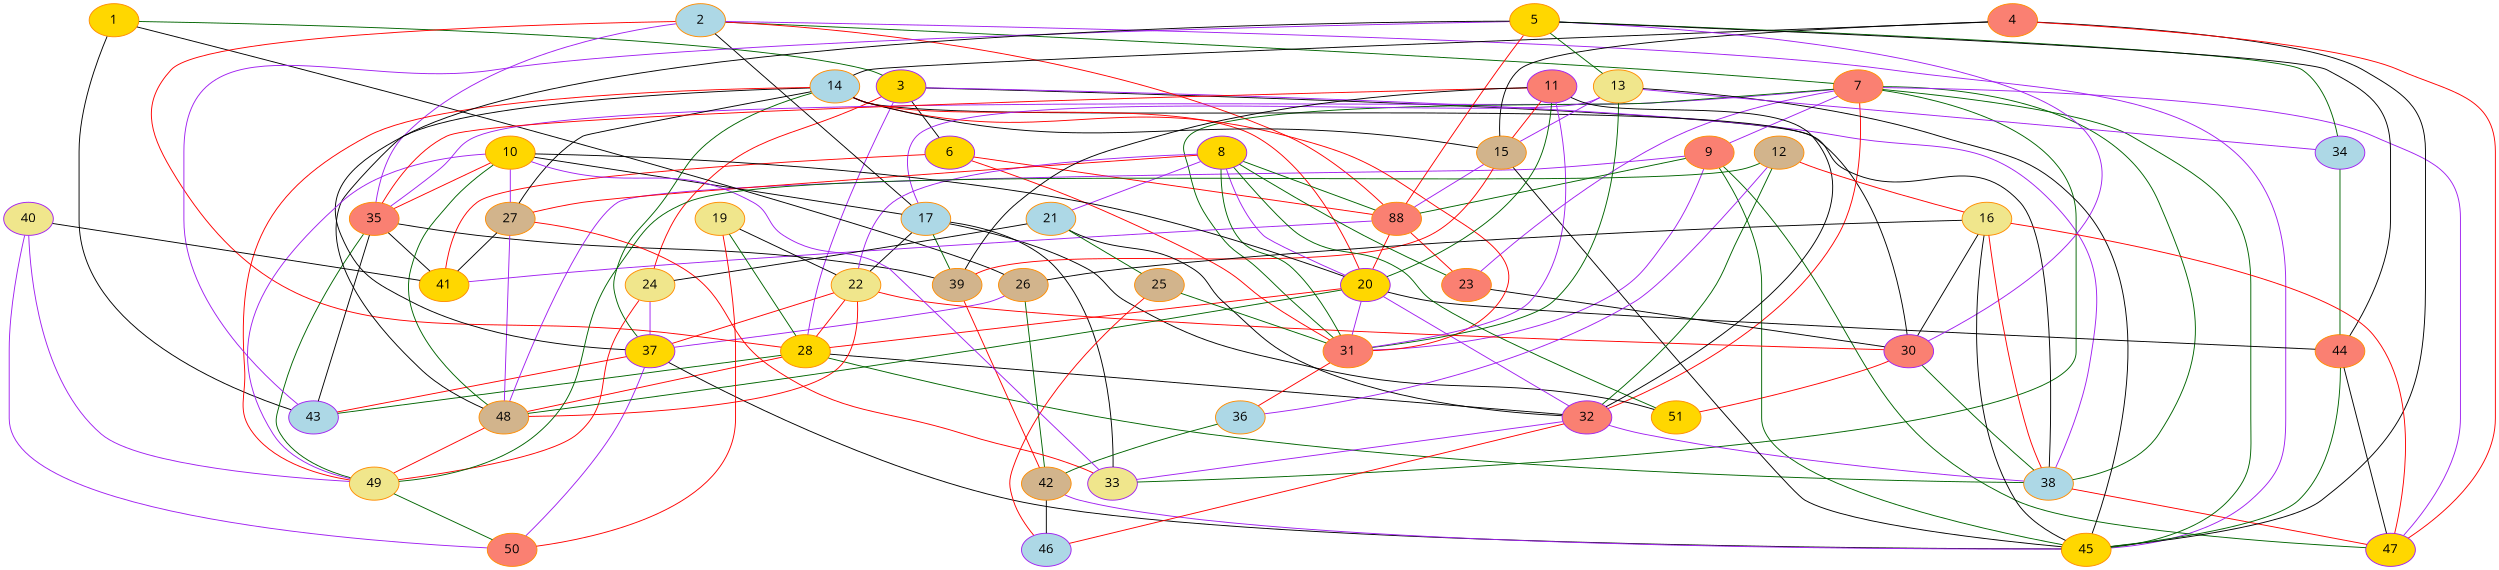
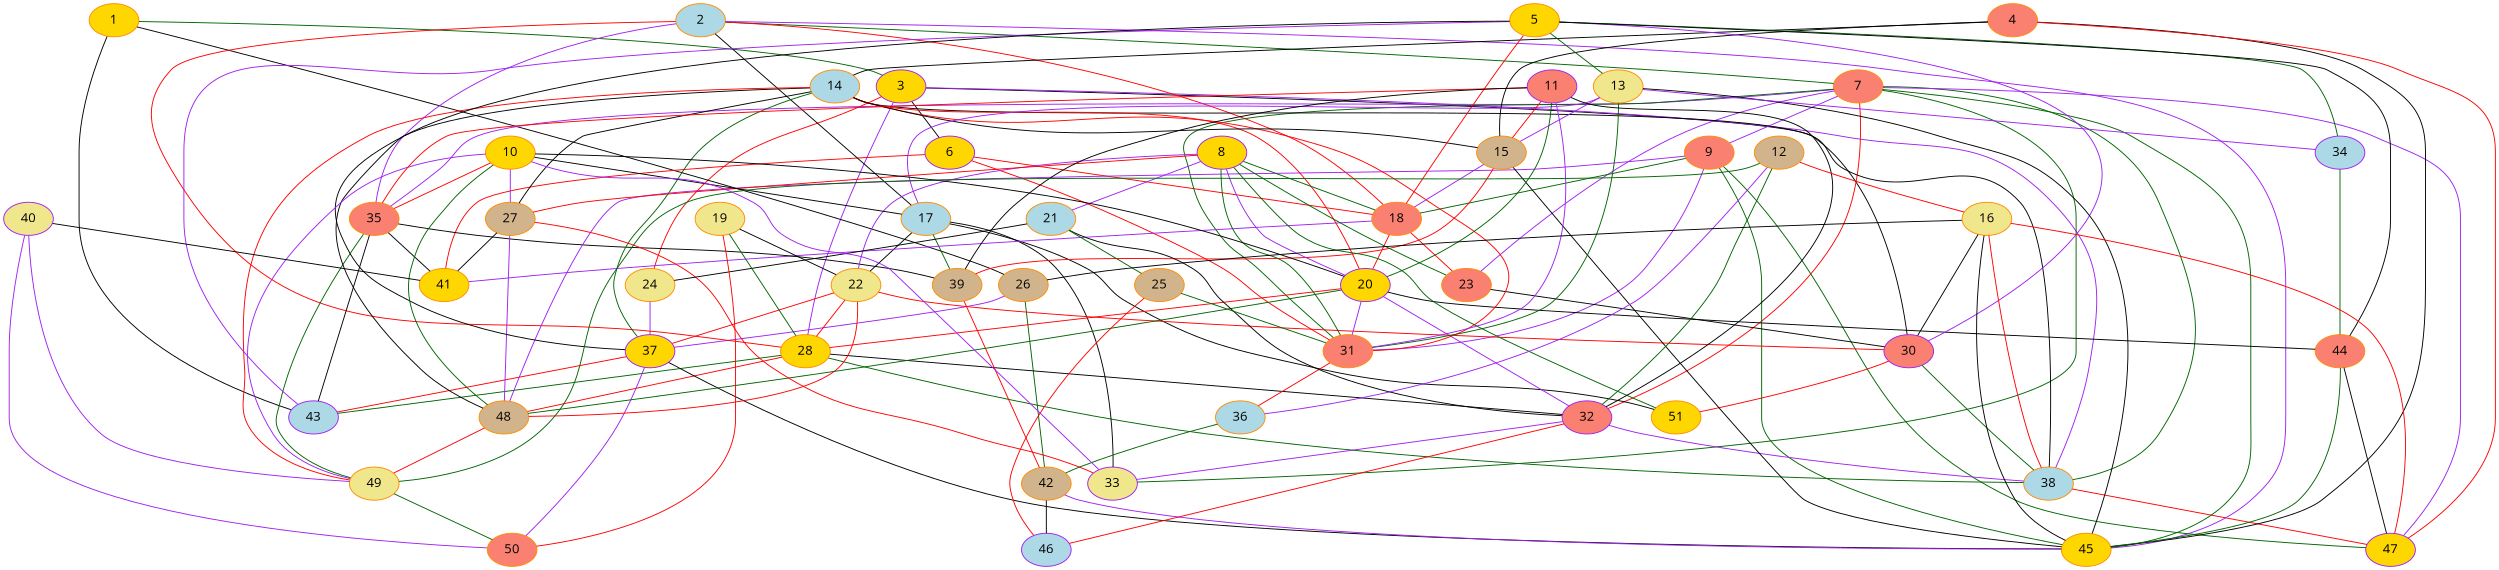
(1397, 219) -> (1397, 219)
(562, 443) -> none
